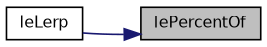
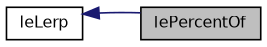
(103, 34) -> (120, 13)
